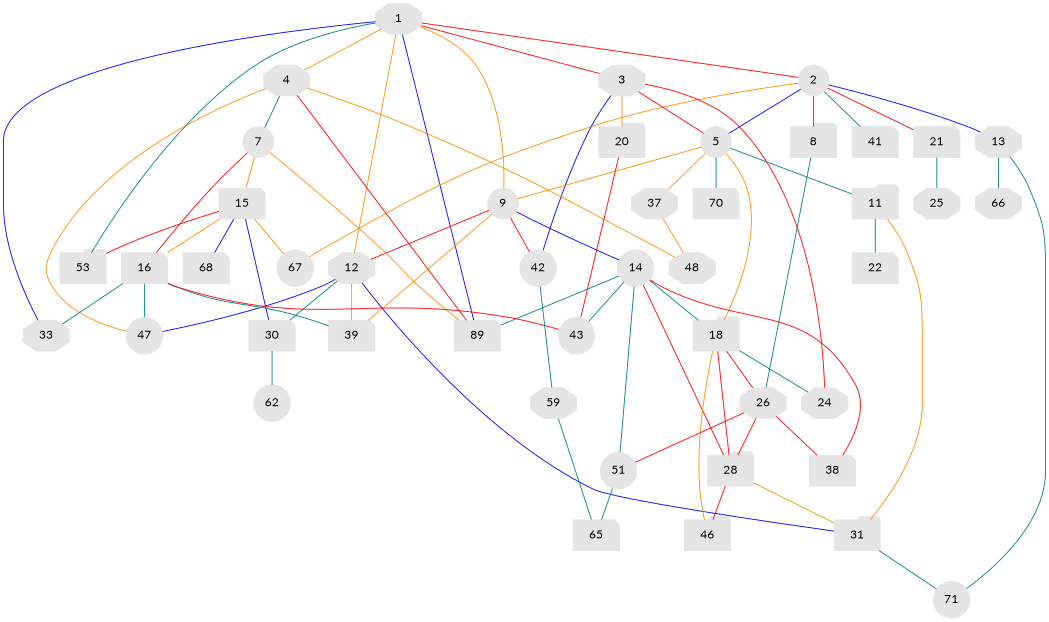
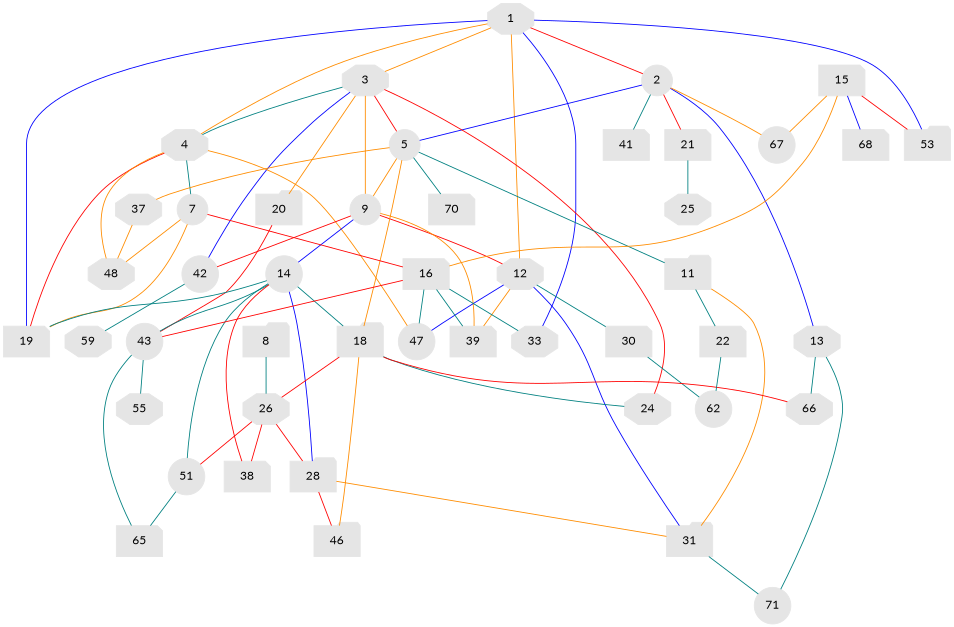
(510, 50) -> (438, 50)
(489, 91) -> (365, 145)
(208, 104) -> (746, 35)
none -> (271, 108)
(814, 111) -> none
(250, 172) -> (153, 241)
(257, 270) -> none
(477, 336) -> (27, 342)
(683, 370) -> (304, 372)
none -> (718, 374)
(723, 403) -> (585, 382)
none -> (139, 409)
(575, 469) -> (104, 439)
